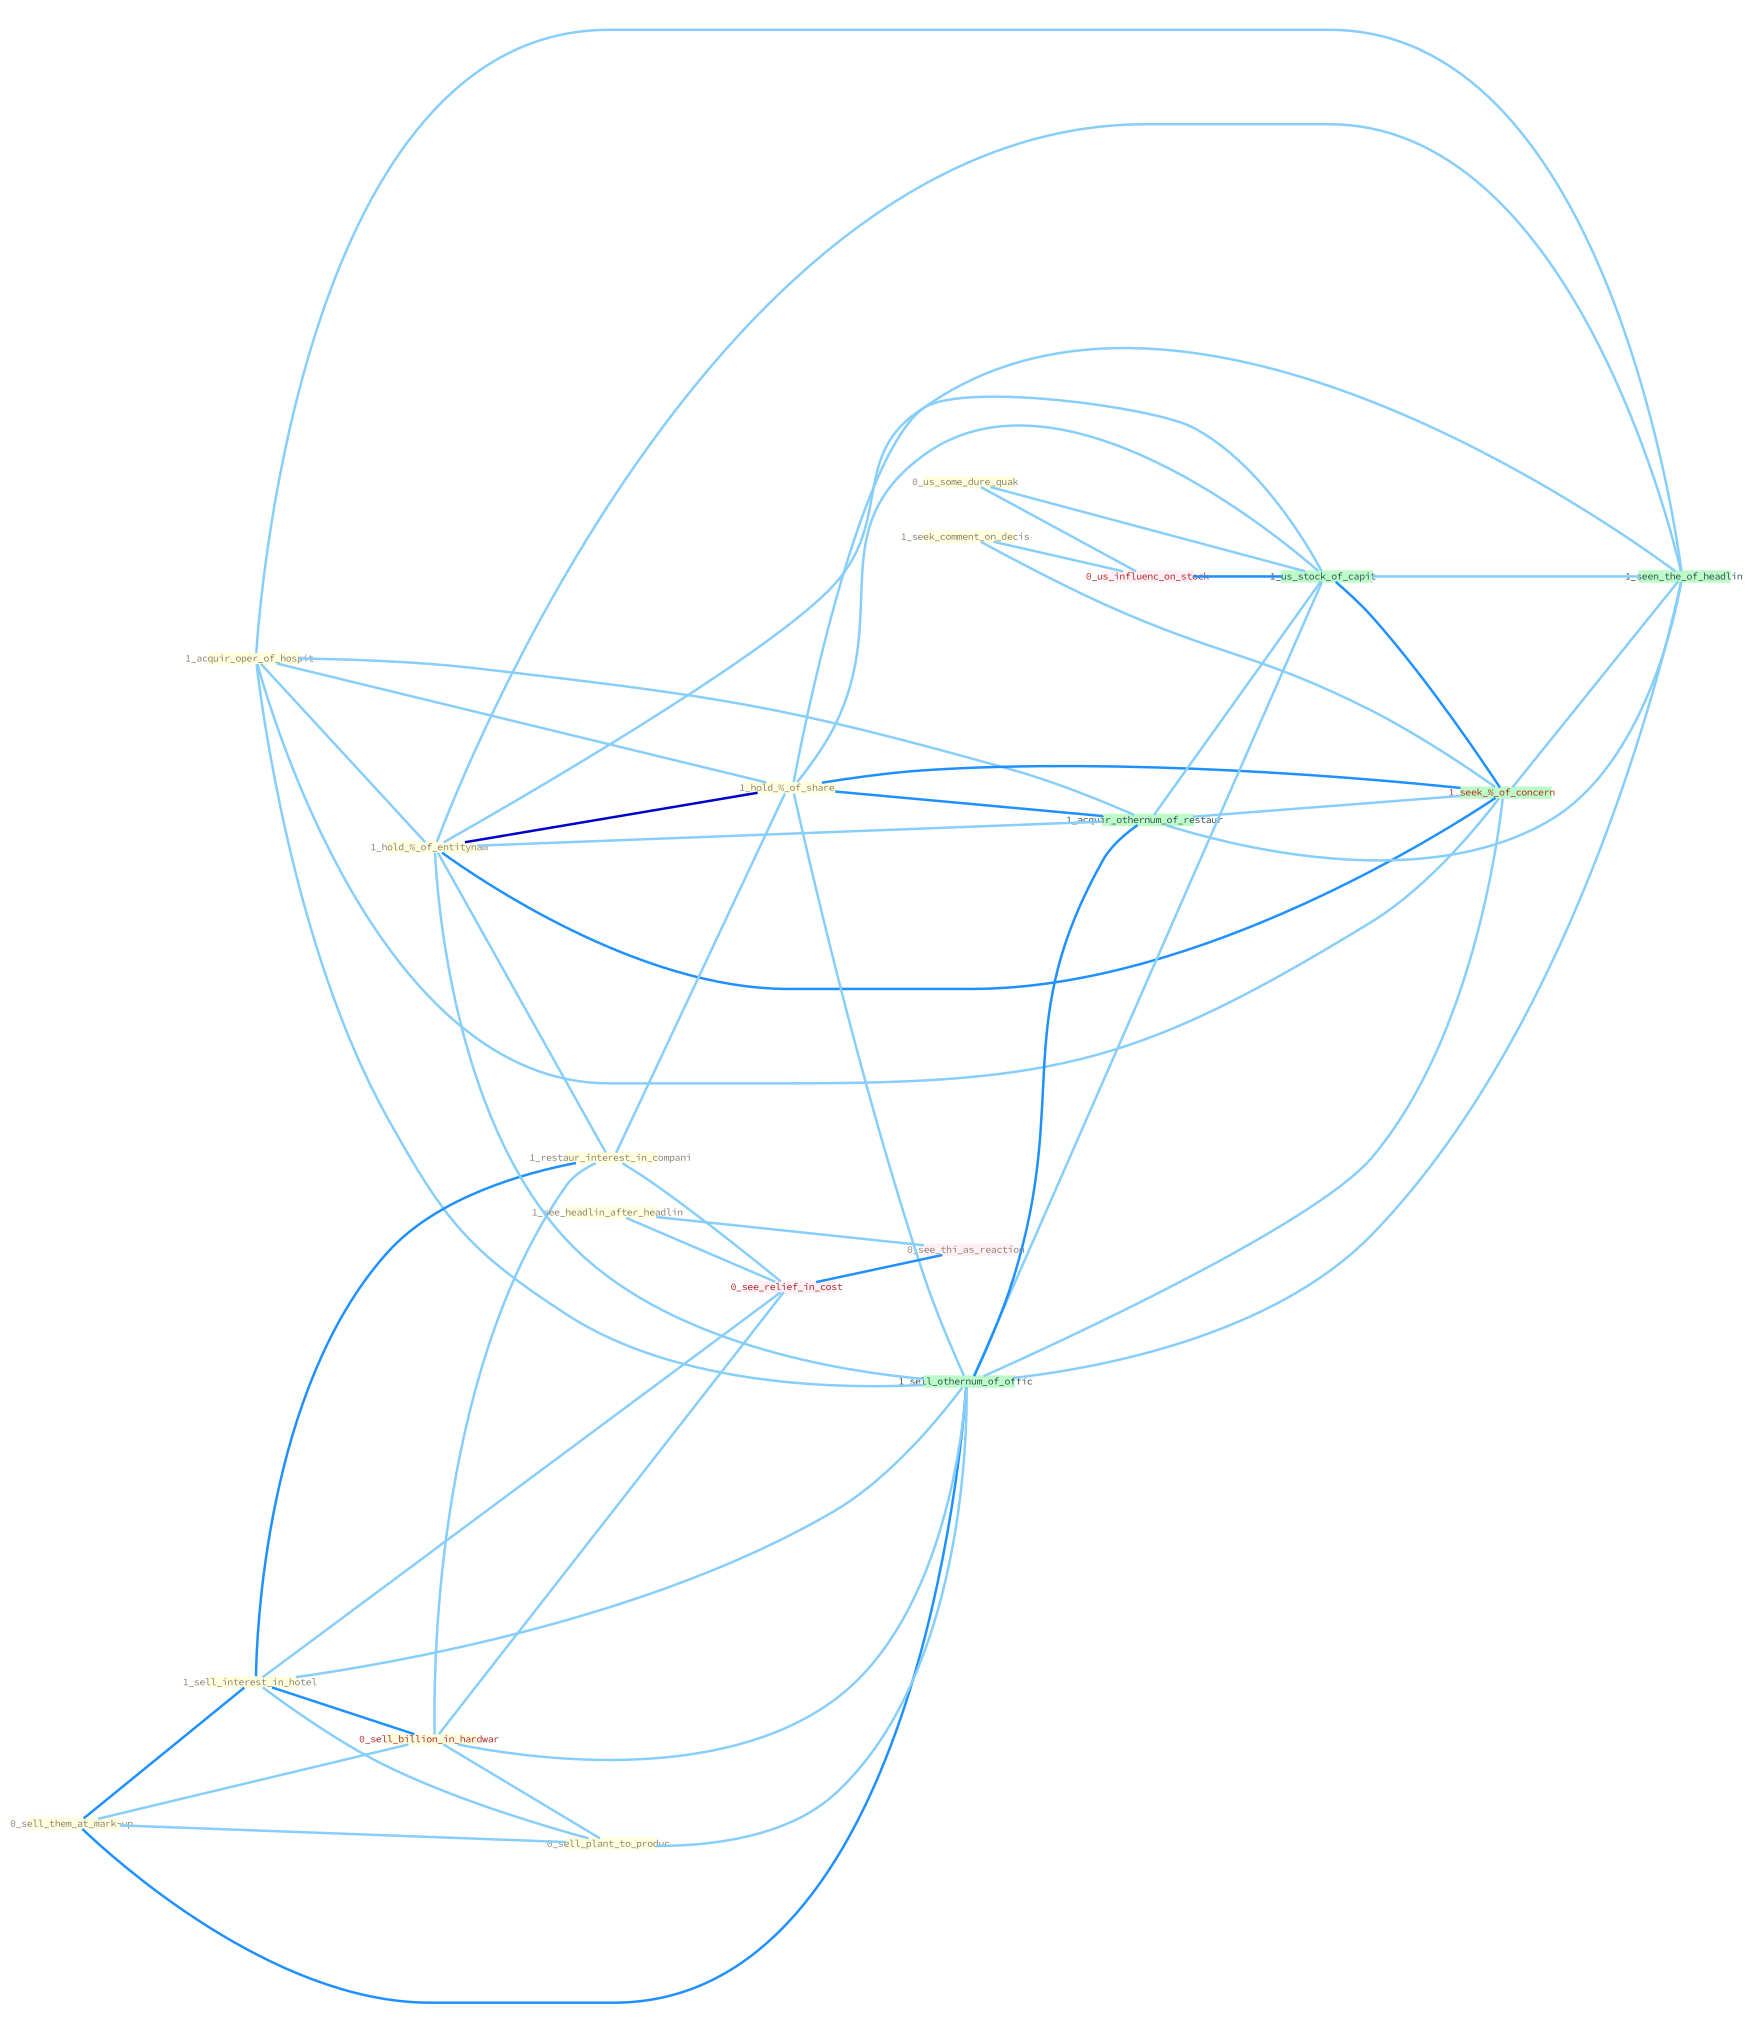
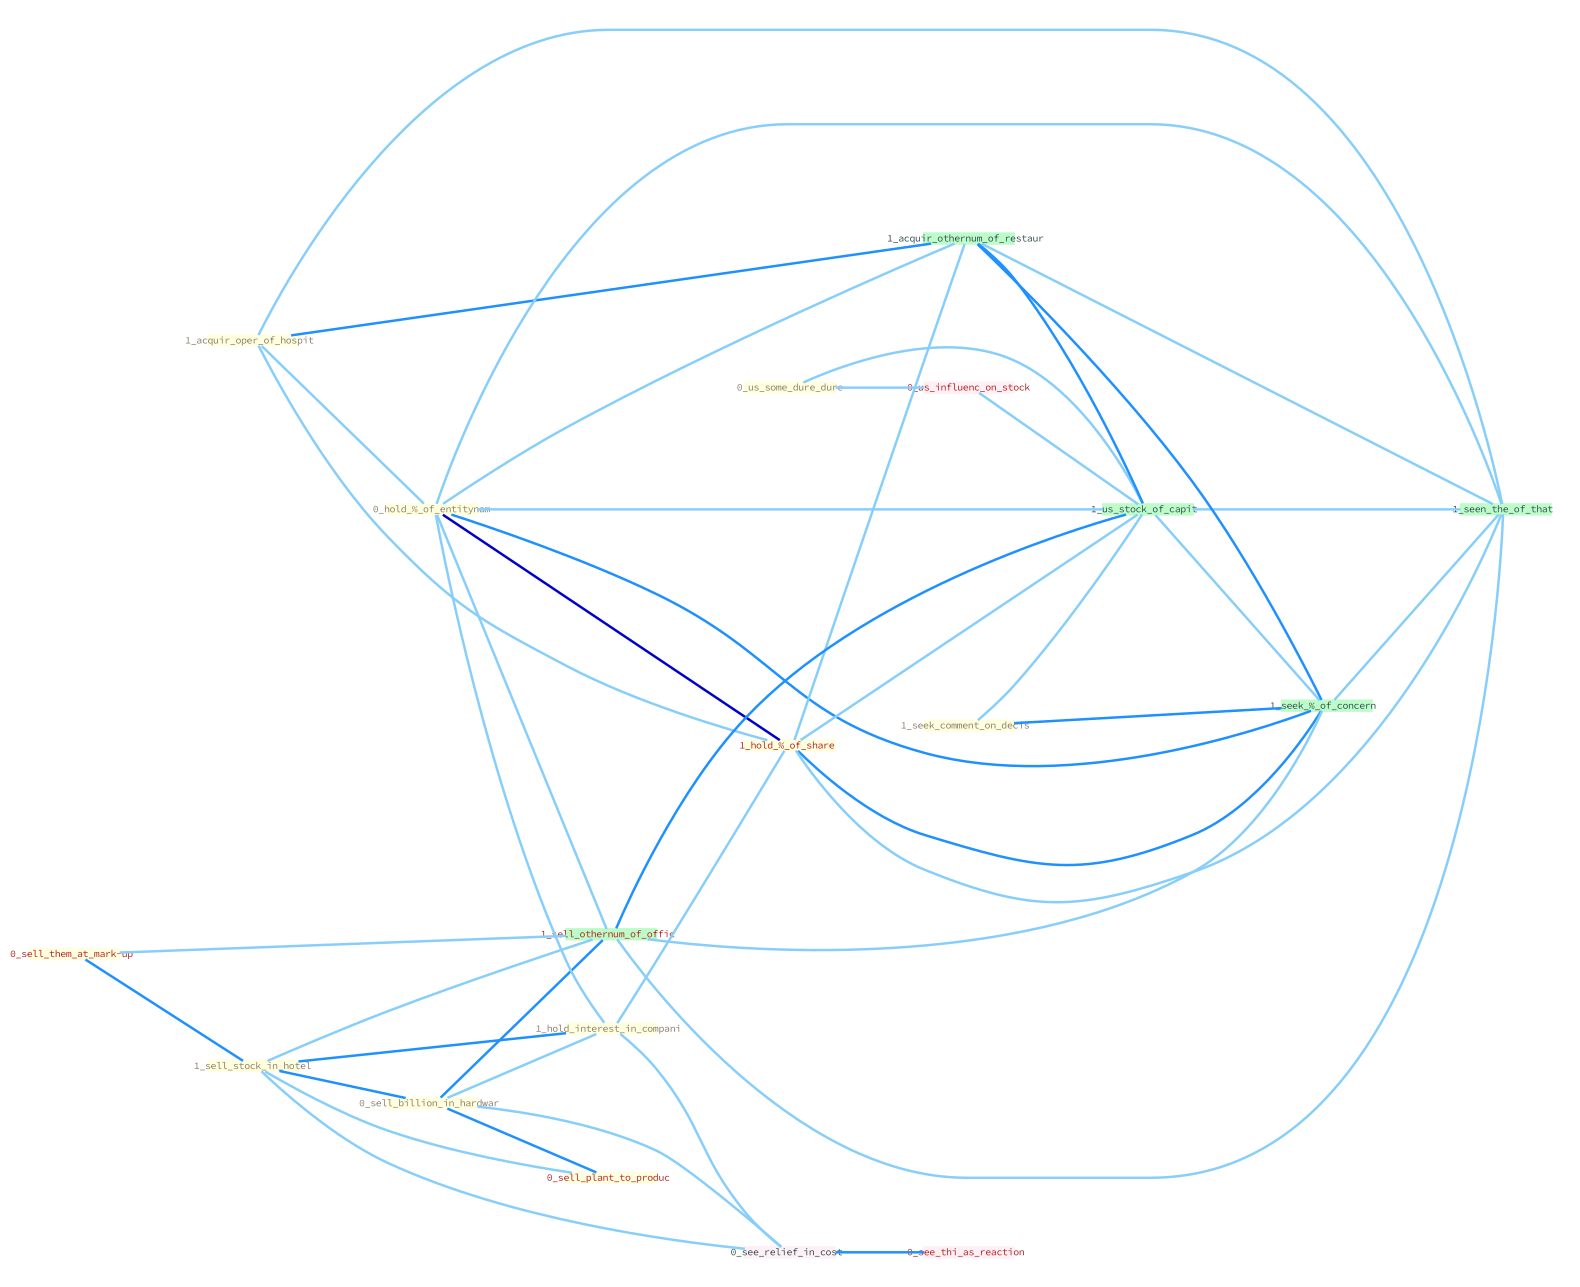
(969, 482) -> (790, 388)
(1058, 557) -> (1066, 622)
(1238, 576) -> (1059, 449)
(1685, 576) -> (1506, 509)
(1242, 657) -> (1148, 716)
(1424, 680) -> (1238, 608)
(1237, 698) -> (1072, 366)
(723, 701) -> (611, 289)
(790, 788) -> (790, 745)
(1506, 793) -> (1327, 706)
(969, 804) -> (879, 492)
(1327, 806) -> (1172, 455)
(432, 847) -> (432, 509)
(1148, 979) -> (803, 667)
(805, 1083) -> none
(1043, 1093) -> none
(871, 1103) -> none
(611, 1158) -> (611, 1029)
(430, 1189) -> none
(611, 1213) -> none
(969, 1250) -> (969, 1252)
(790, 1287) -> (790, 1252)
(969, 1382) -> (611, 934)
(253, 1682) -> (253, 1066)
(817, 1710) -> (522, 1019)
(432, 1739) -> (432, 1103)
(864, 1760) -> none
(253, 1782) -> none
(522, 1791) -> (522, 1141)
(75, 1824) -> (75, 954)
(343, 1834) -> none
(611, 1844) -> (611, 1178)
(705, 1981) -> (343, 944)
